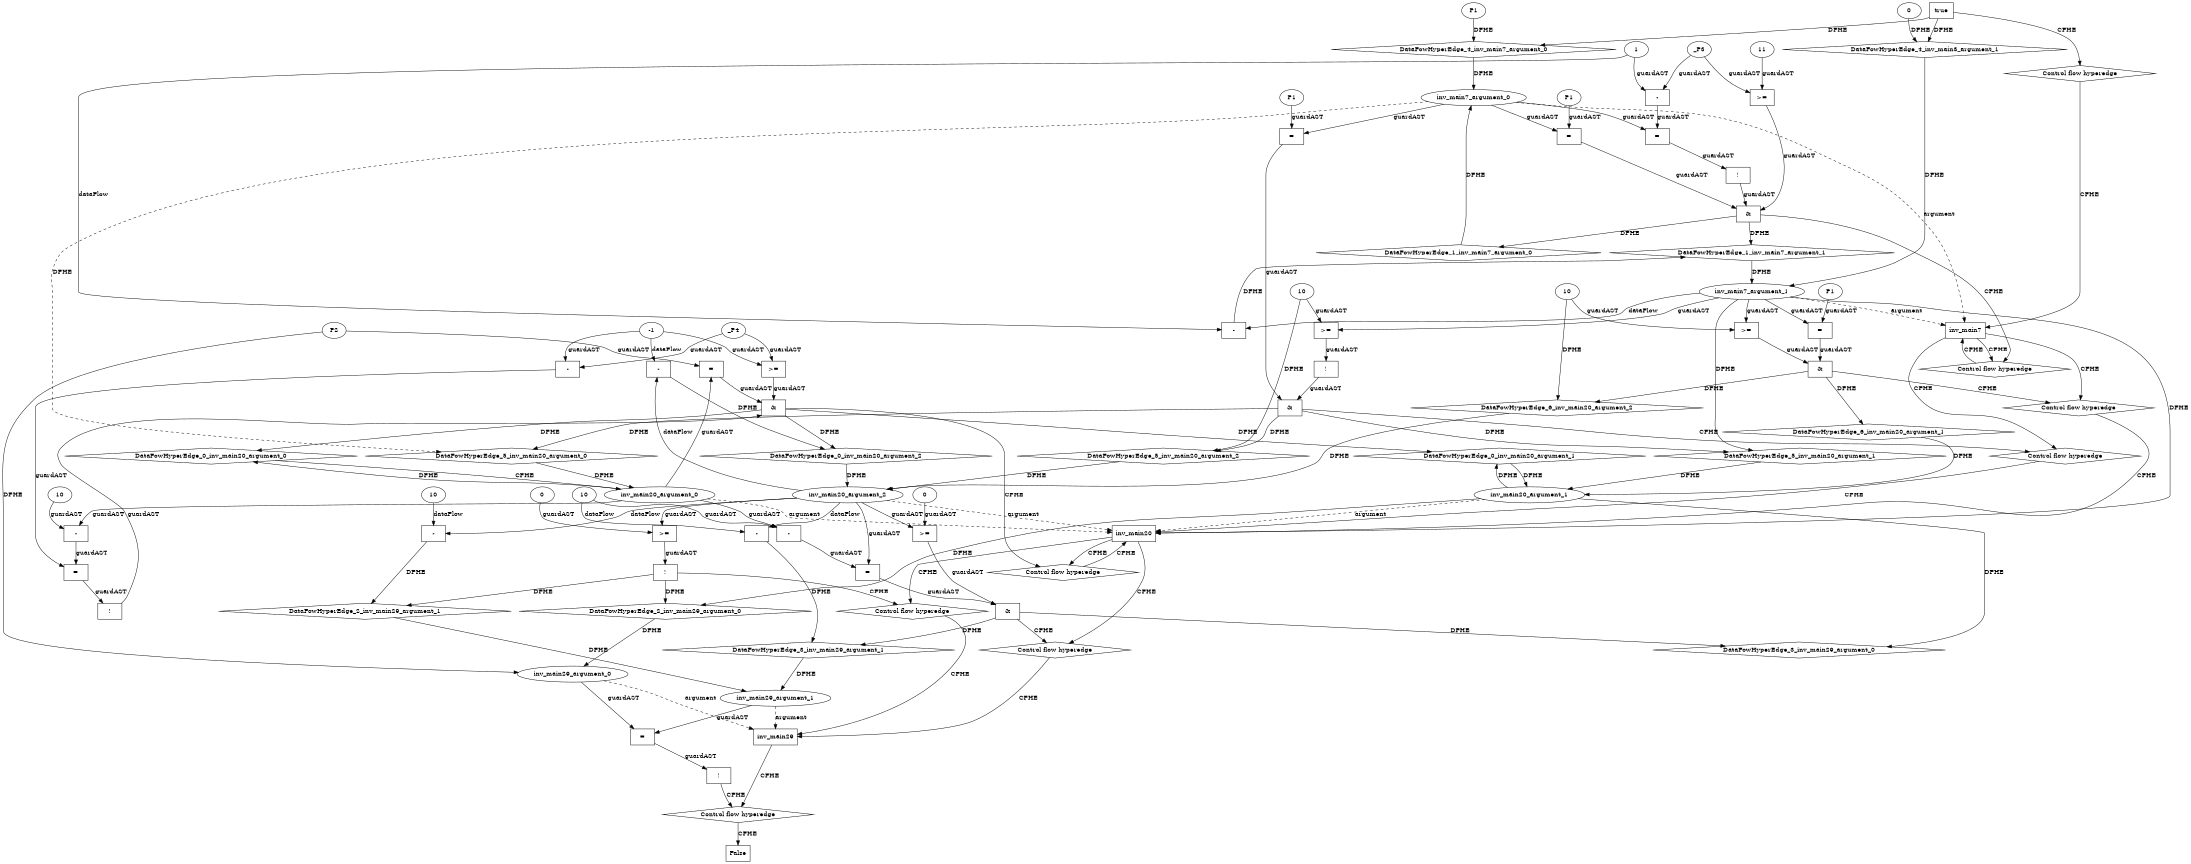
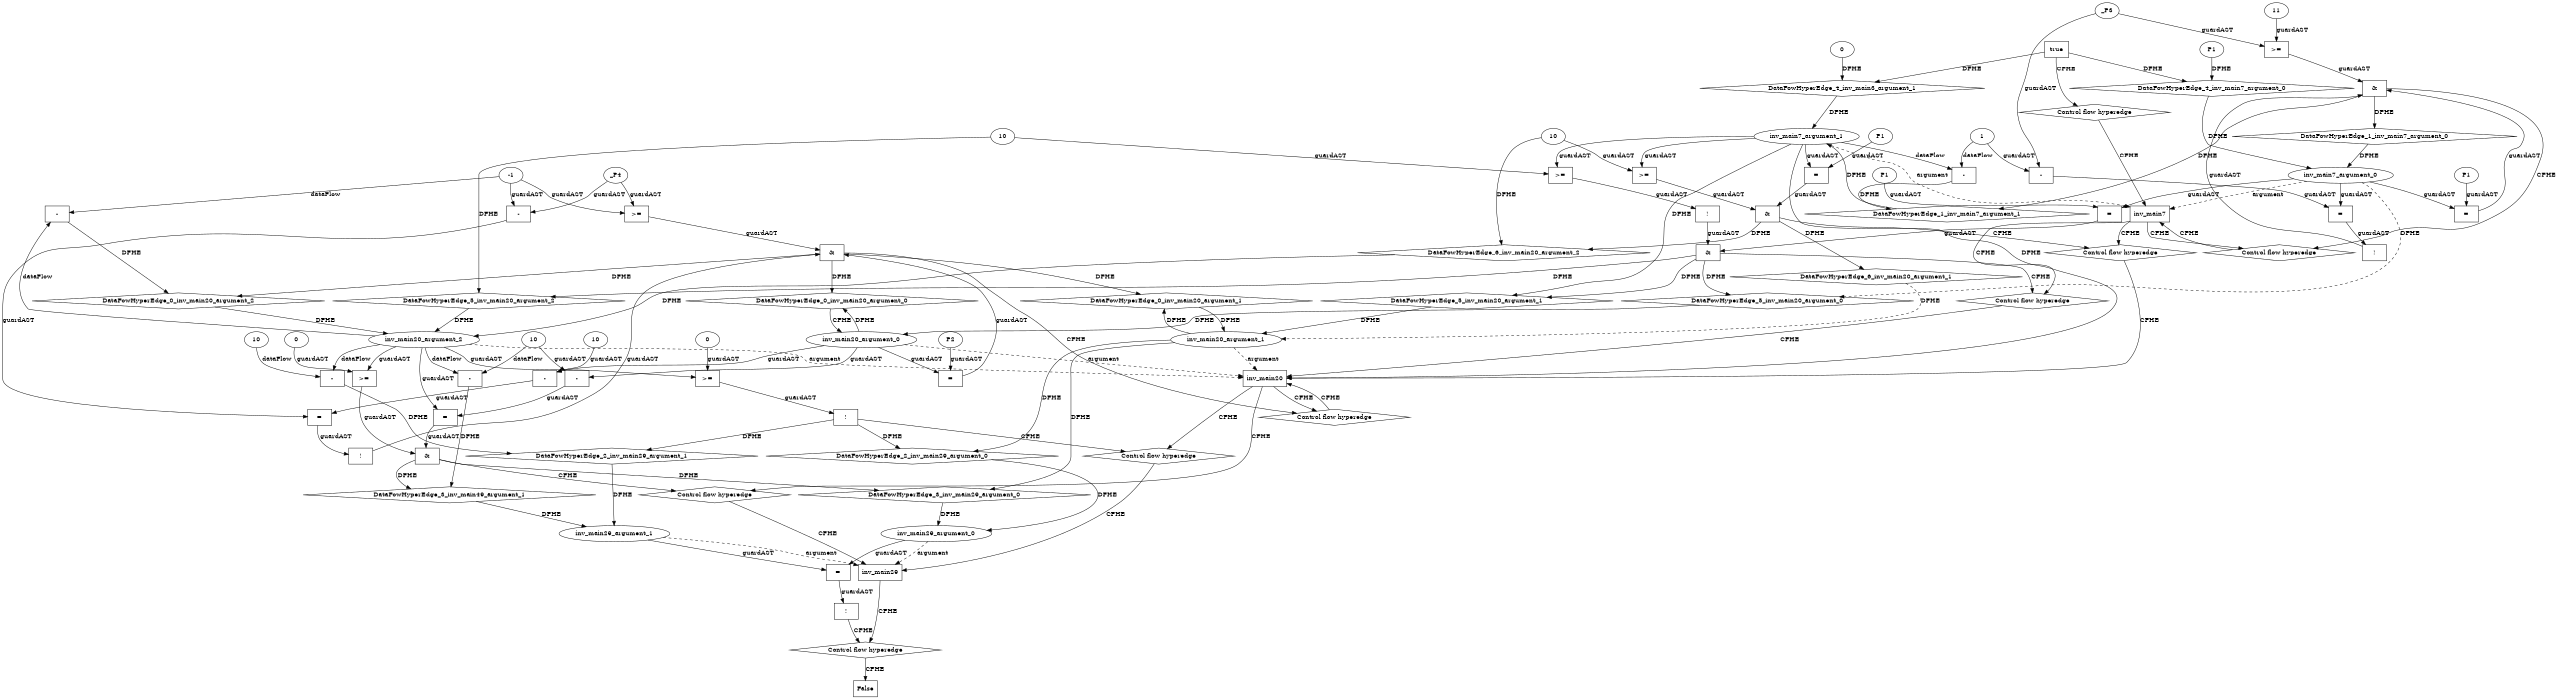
(1796, 489) -> (1619, 333)
(3, 619) -> (941, 512)
(808, 650) -> (449, 495)
